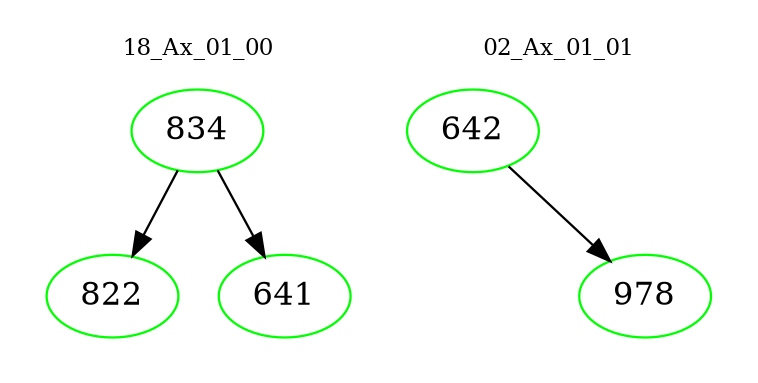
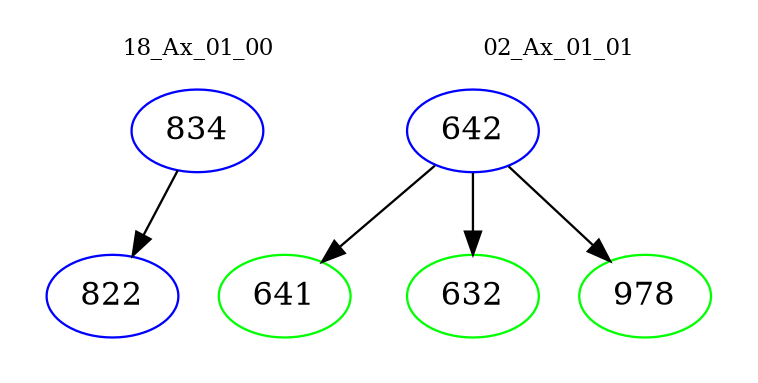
(197, 131) -> (197, 131)
(473, 131) -> (473, 131)
(235, 203) -> (404, 192)
(112, 296) -> (112, 296)
none -> (473, 296)
